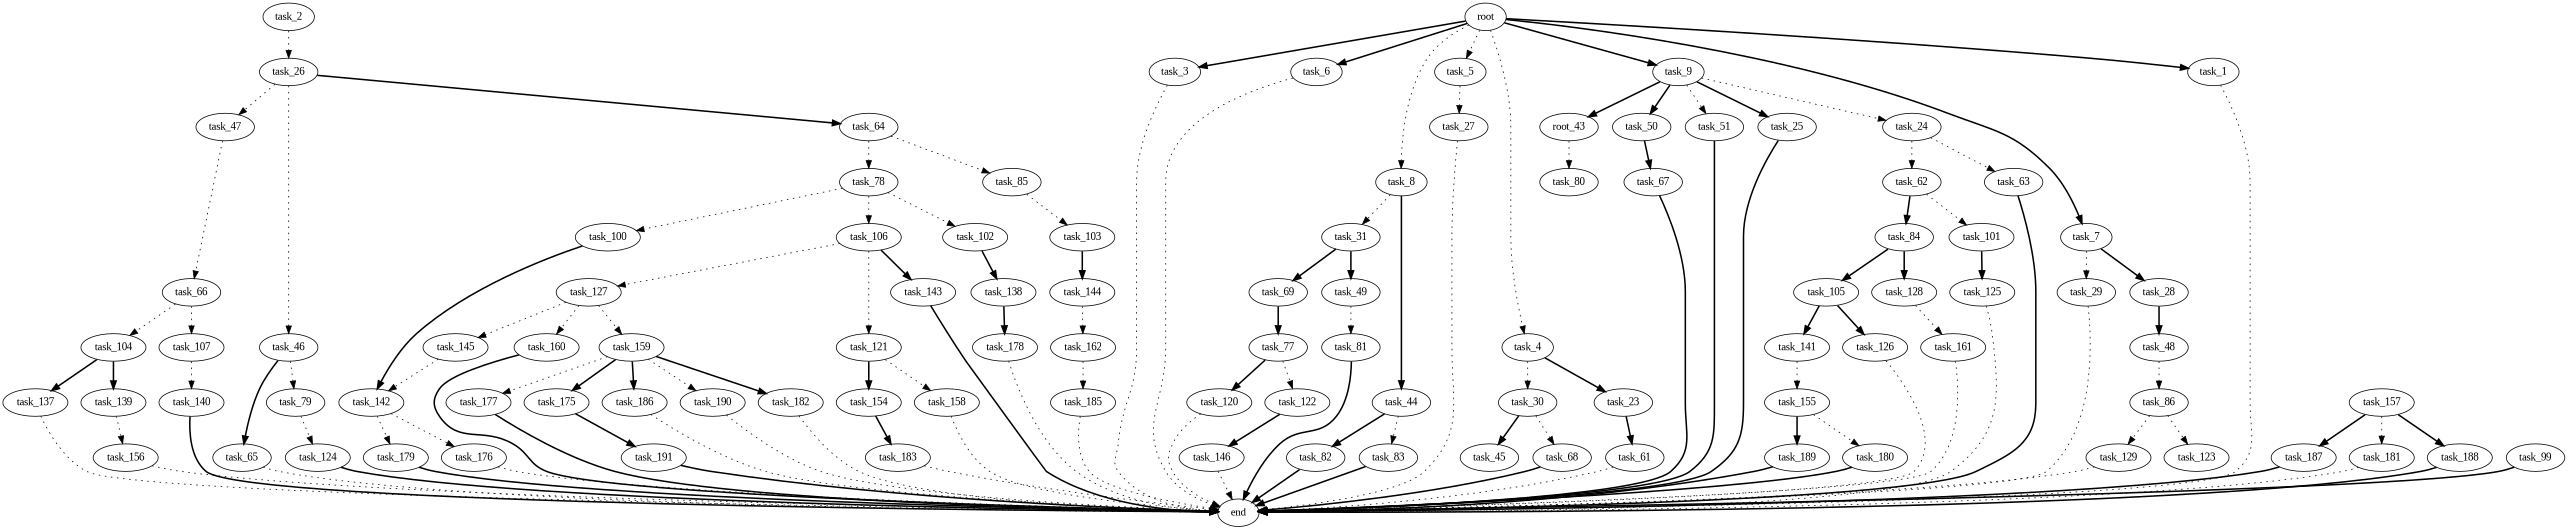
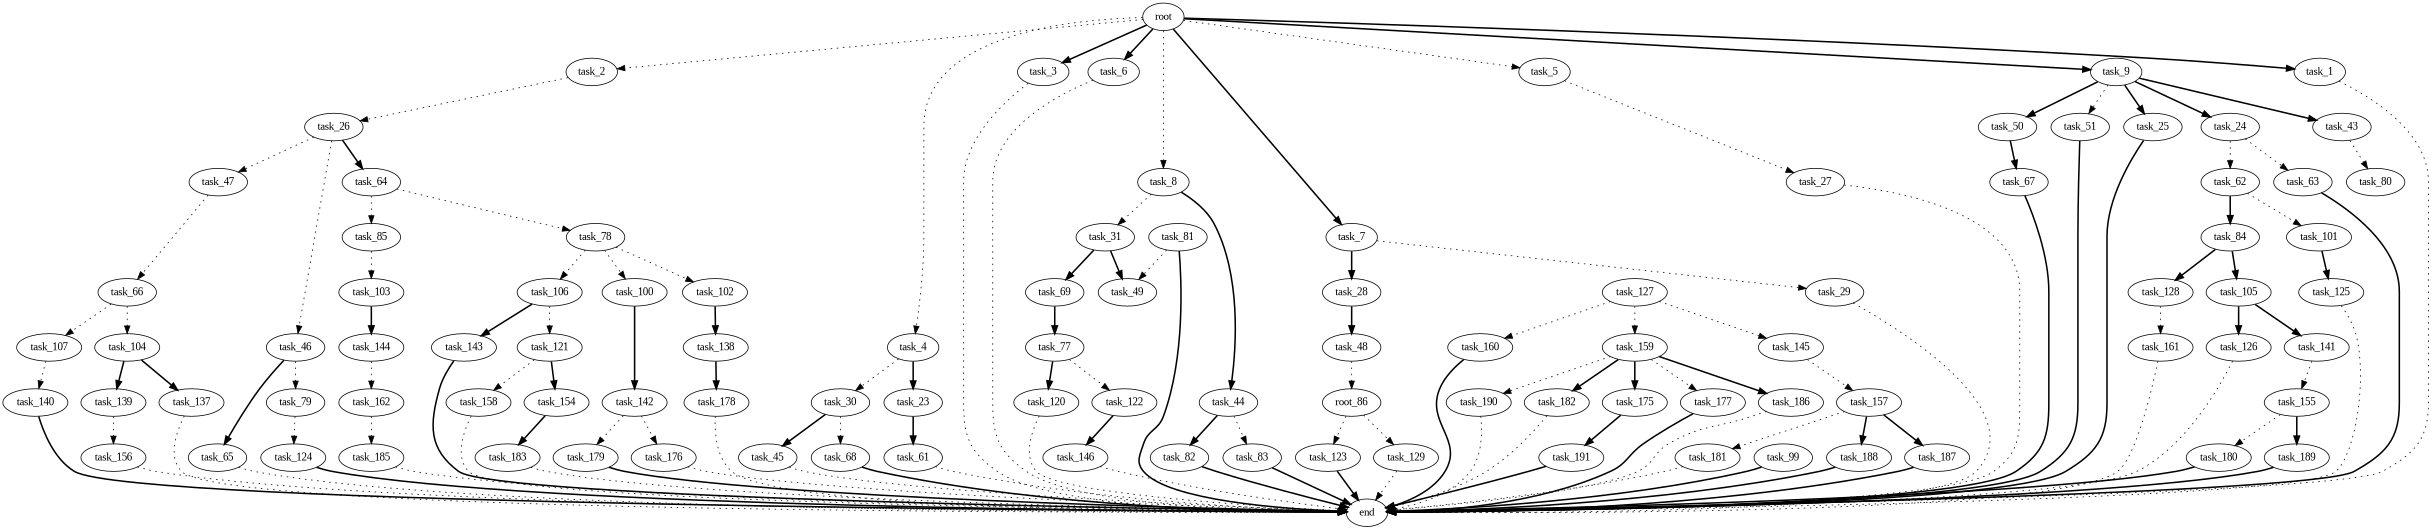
none -> (884, 44)
(1790, 98) -> (2169, 98)
(1569, 127) -> (2342, 127)
(733, 264) -> none
(1351, 316) -> (1155, 262)
(417, 373) -> (1827, 373)
(2159, 403) -> (1352, 403)
none -> (1345, 482)
none -> (939, 488)
